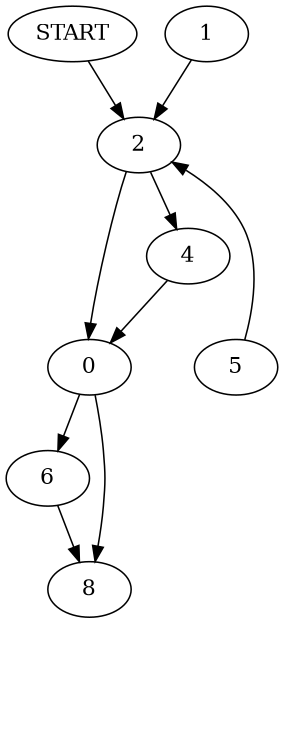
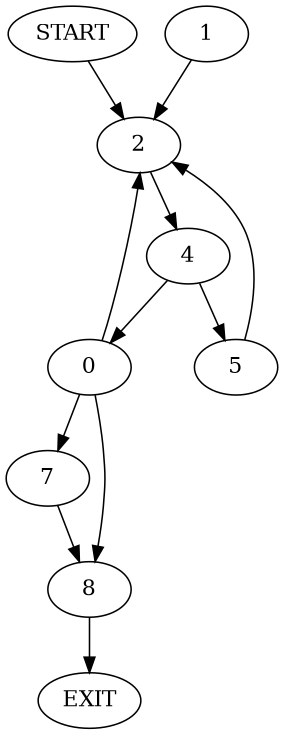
(106, 247) -> (123, 265)
none -> (209, 305)
(48, 478) -> (48, 478)
none -> (89, 701)
